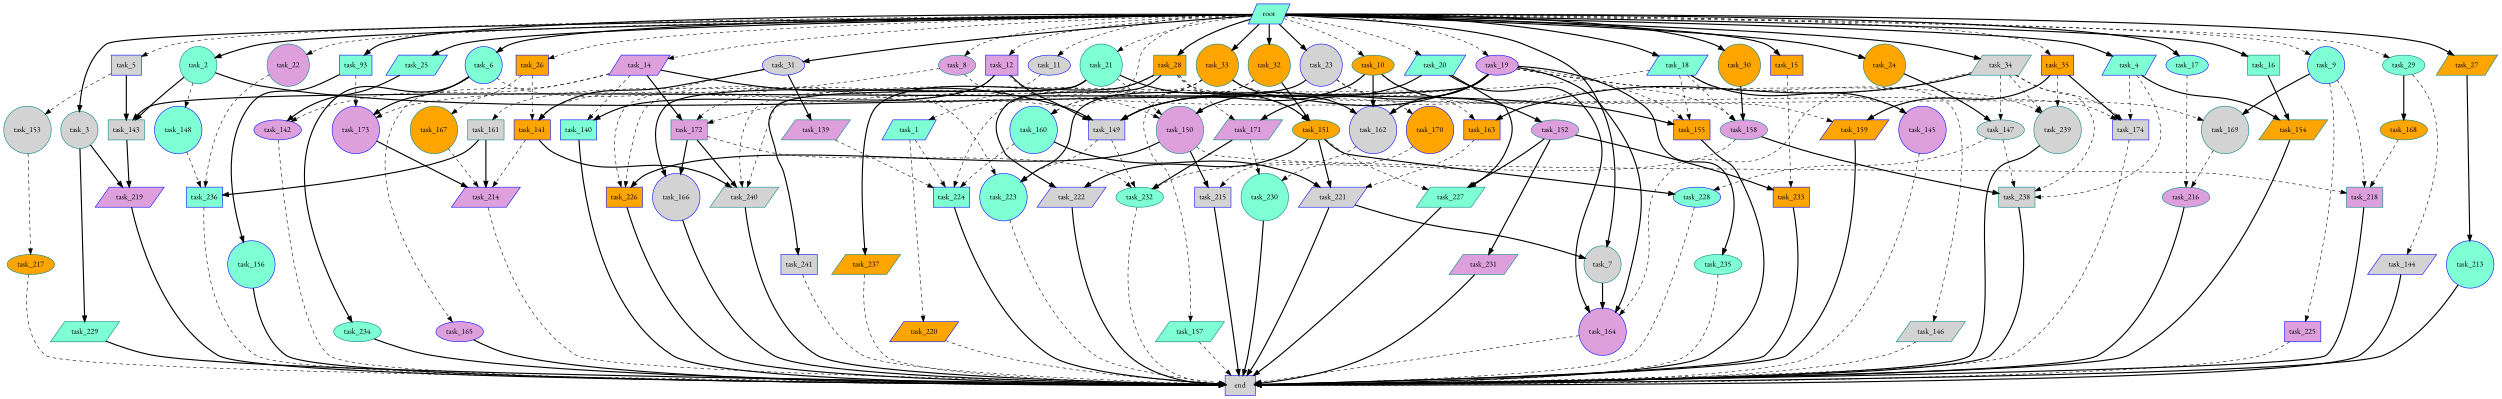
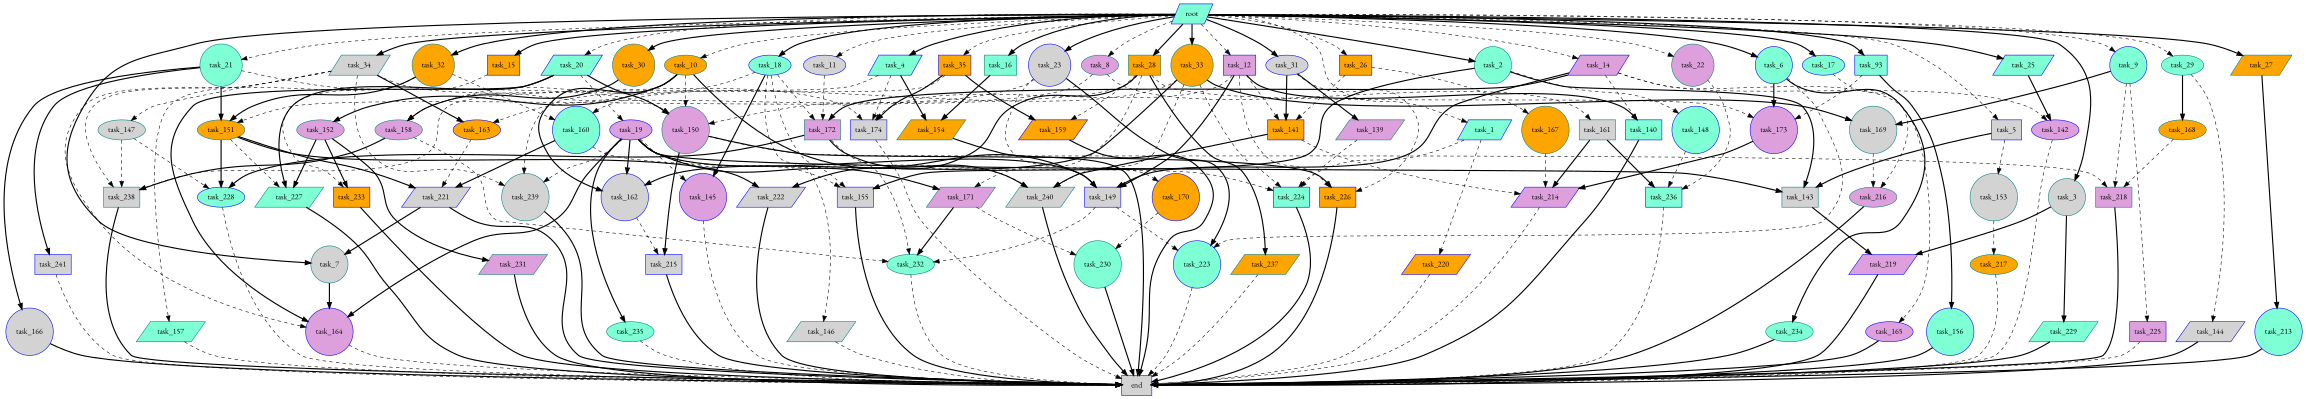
(1427, 30) -> (600, 96)
(1677, 65) -> (770, 65)
(1884, 65) -> none
(1763, 102) -> (1526, 104)
(1482, 130) -> (477, 130)
(1692, 130) -> (855, 197)
(685, 154) -> (532, 156)
